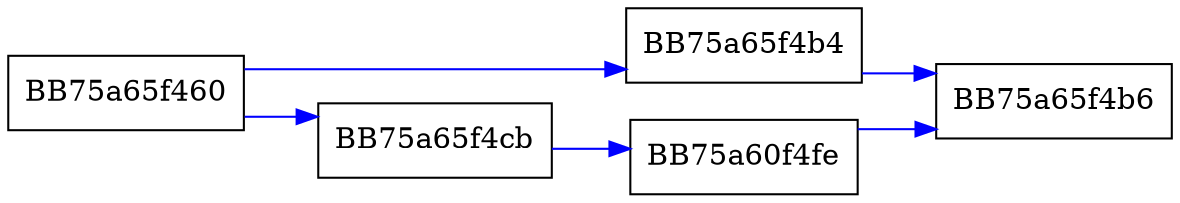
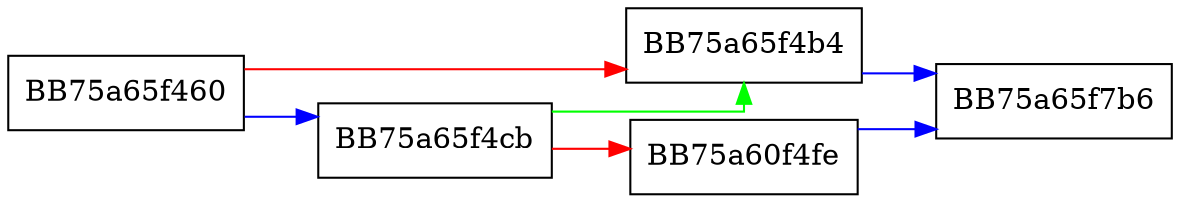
(425, 69) -> (425, 69)
(1054, 101) -> (1054, 101)
none -> (652, 112)
(581, 149) -> (581, 149)
